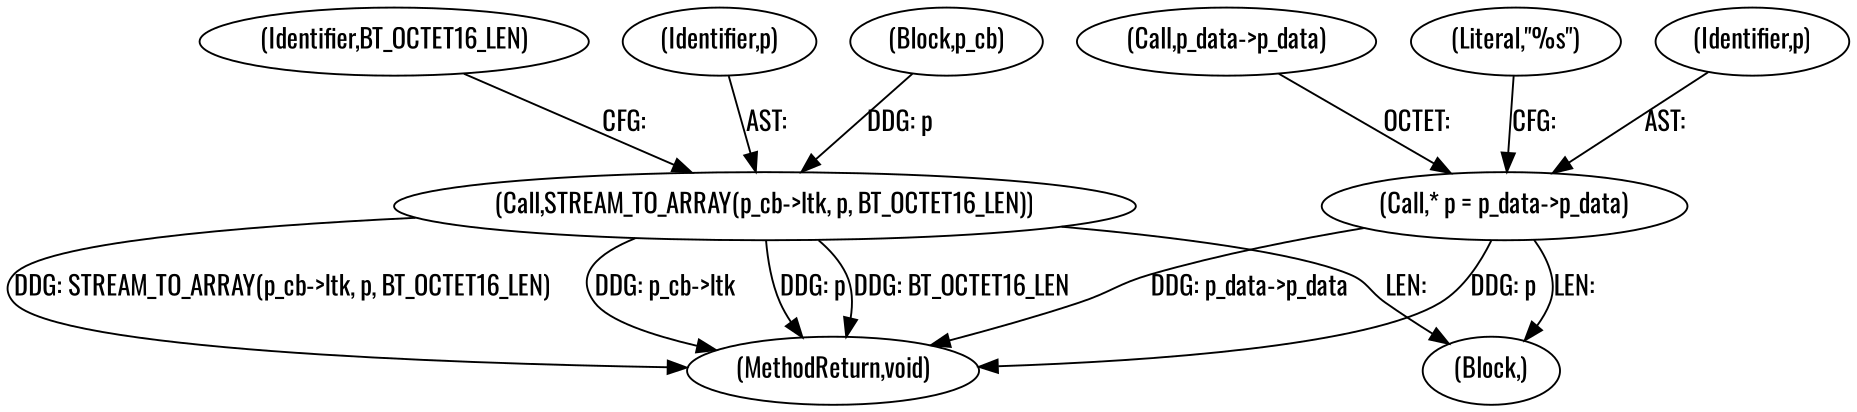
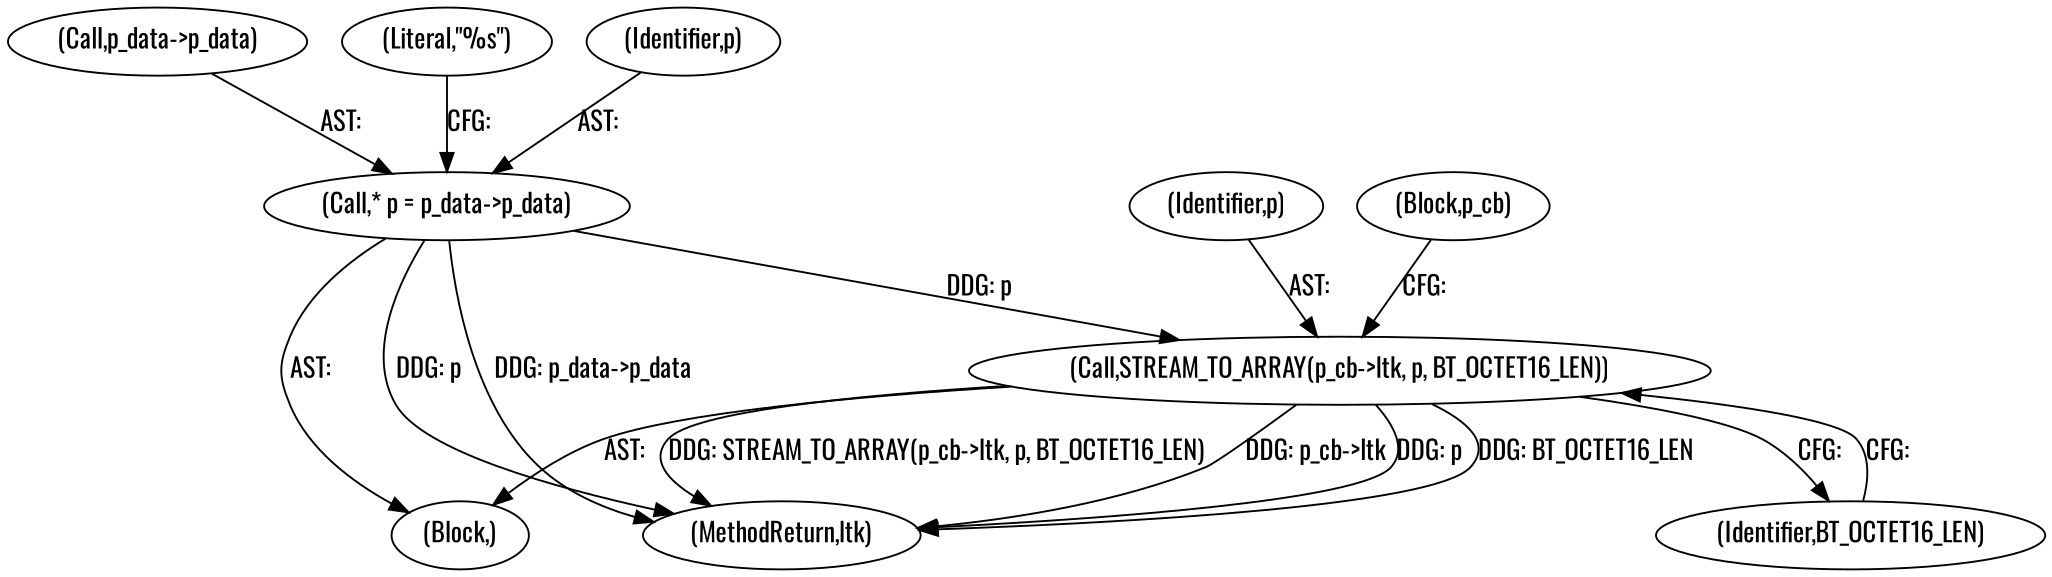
(900, 124) -> (1428, 288)
(1420, 124) -> (344, 124)
none -> (867, 284)
(1409, 288) -> (628, 453)
(1577, 288) -> (314, 371)
(833, 371) -> (782, 535)
none -> (1708, 420)
